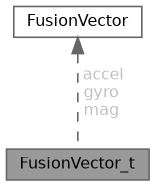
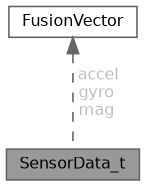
(78, 165) -> (73, 165)
